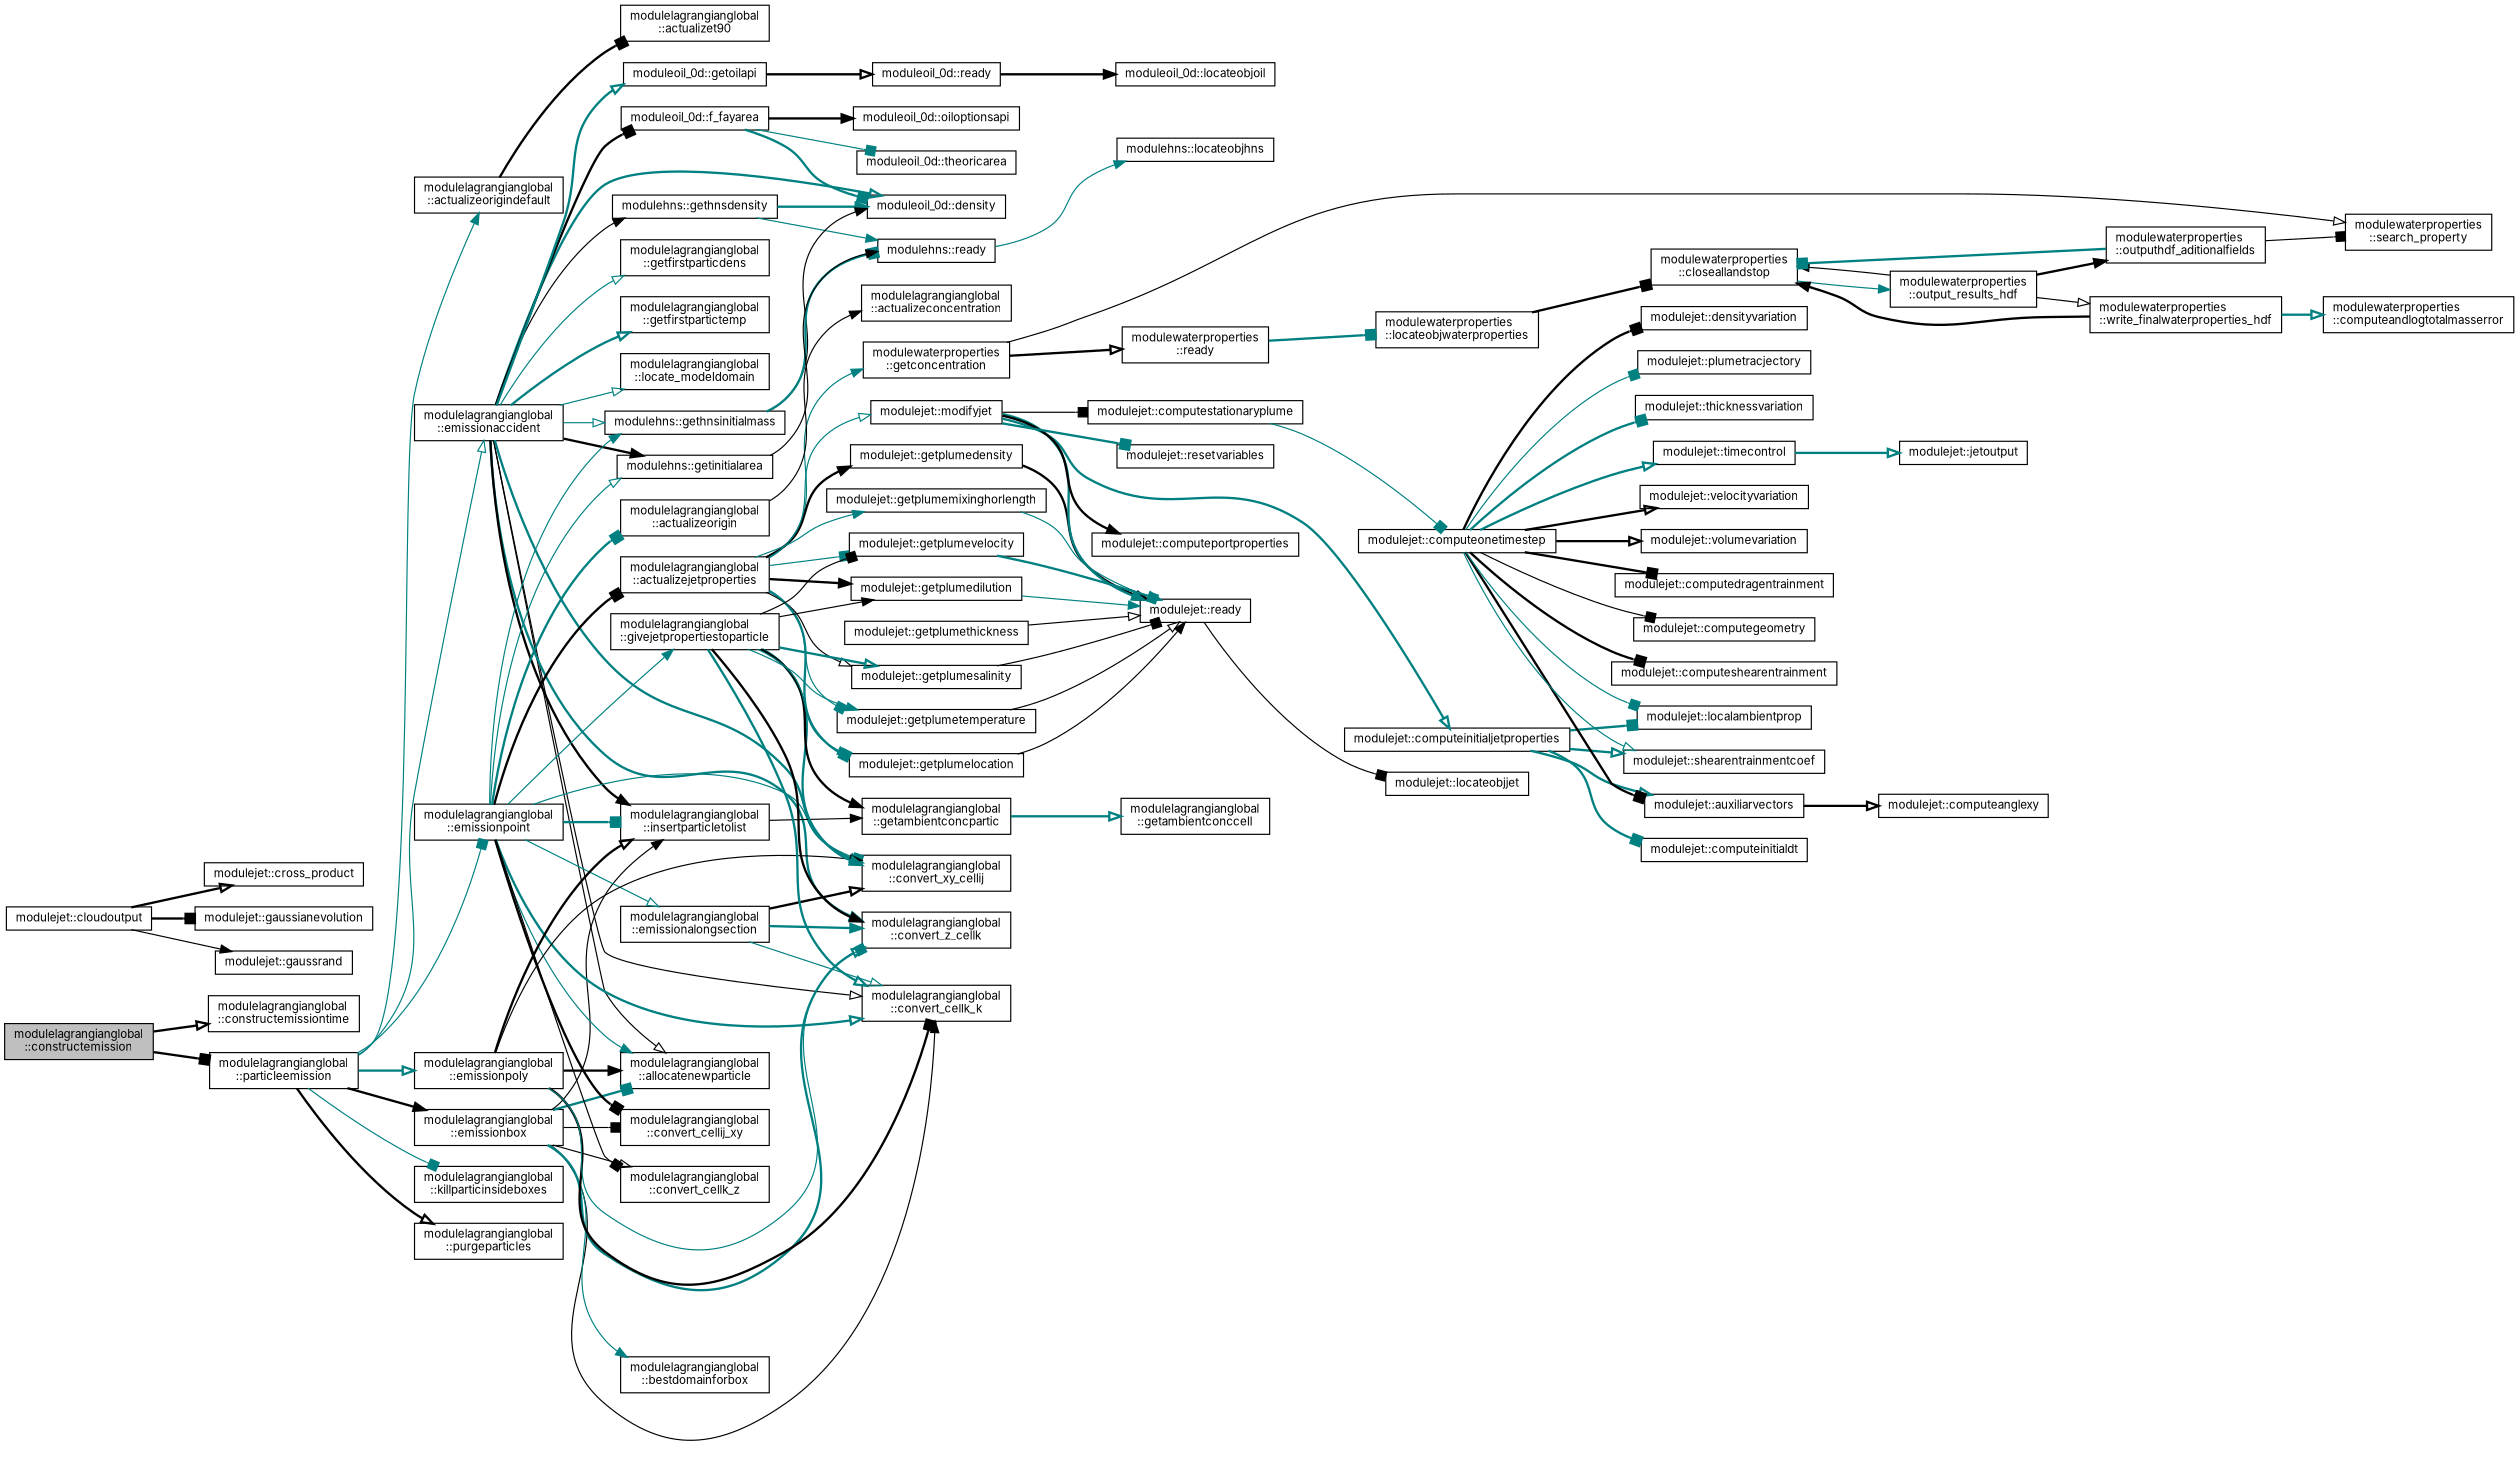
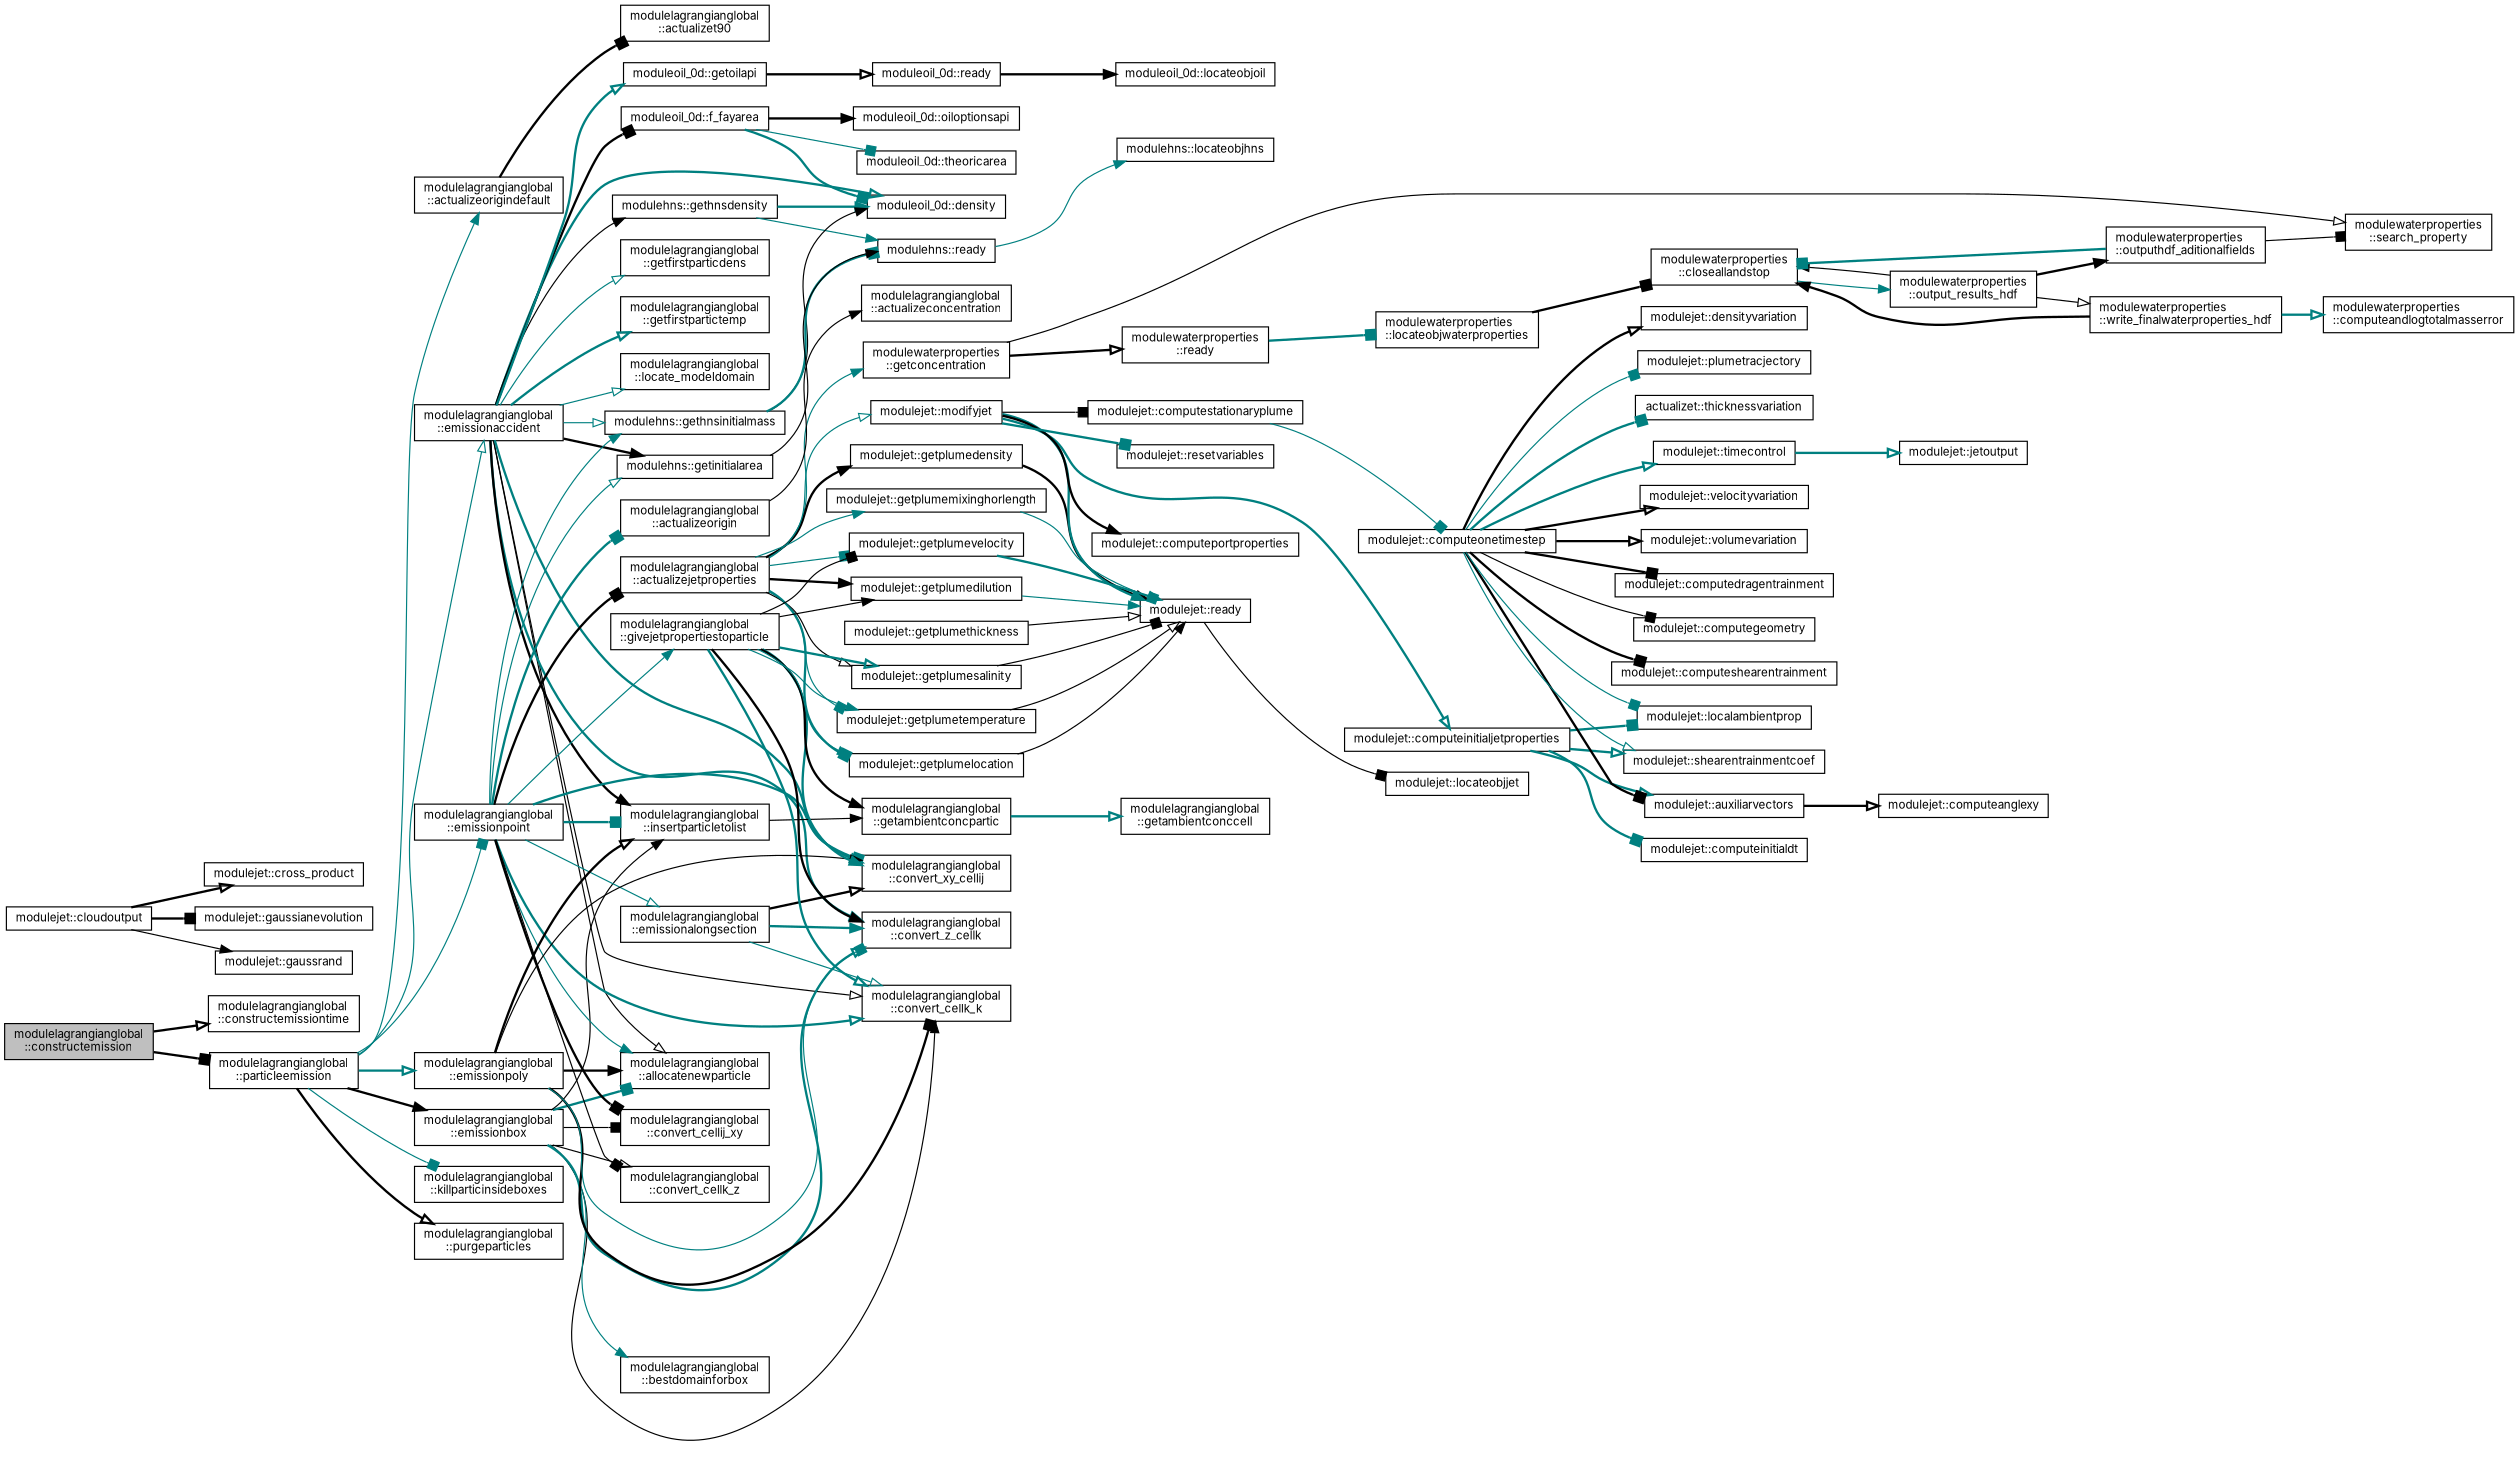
(1724, 408) -> (1724, 408)
(1531, 417) -> (1531, 417)
(626, 780) -> (626, 780)
